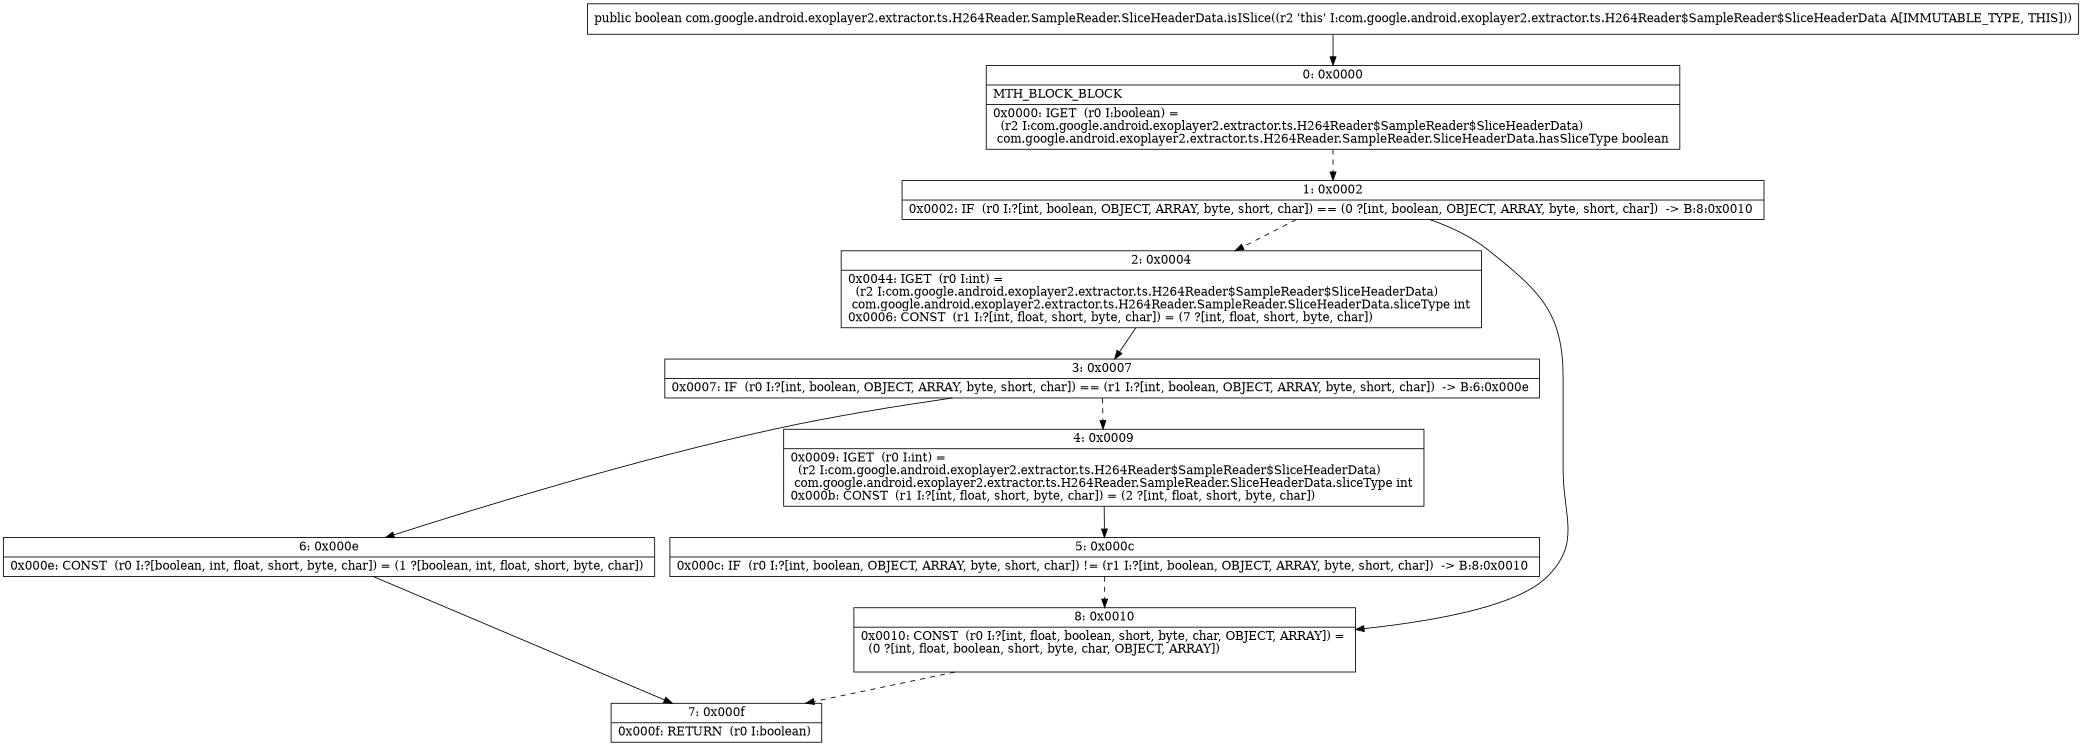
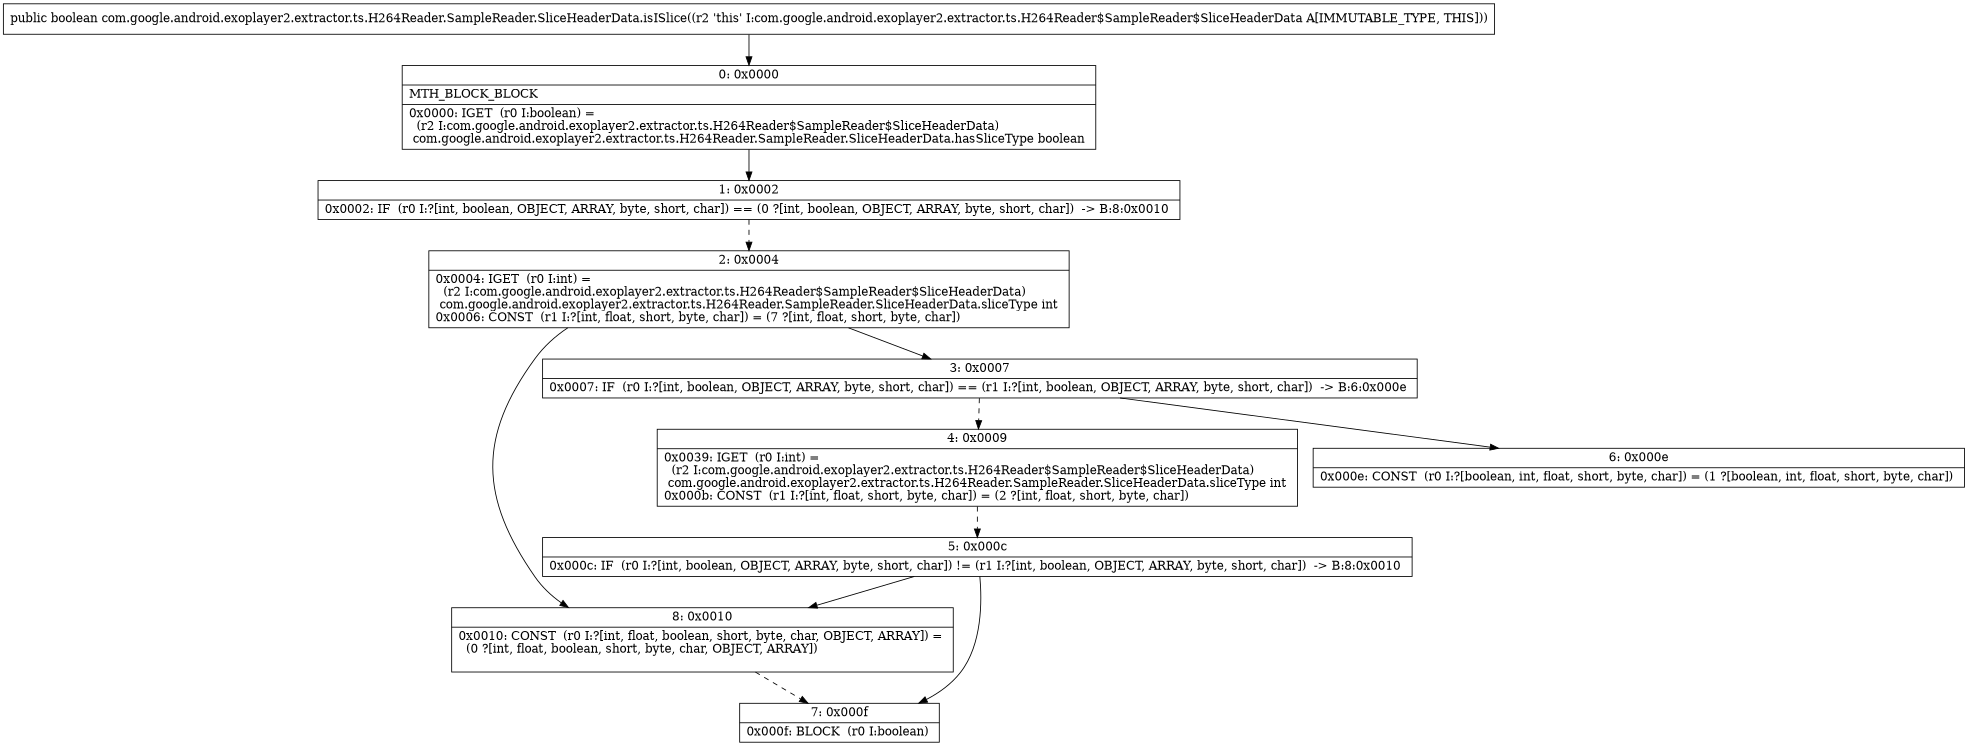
(1333, 161) -> (749, 161)
(928, 280) -> (516, 280)
(870, 458) -> (744, 458)
(1563, 466) -> (493, 464)
(1104, 518) -> (977, 518)
(1105, 588) -> (866, 591)
(519, 638) -> (973, 648)
(716, 732) -> (839, 732)
